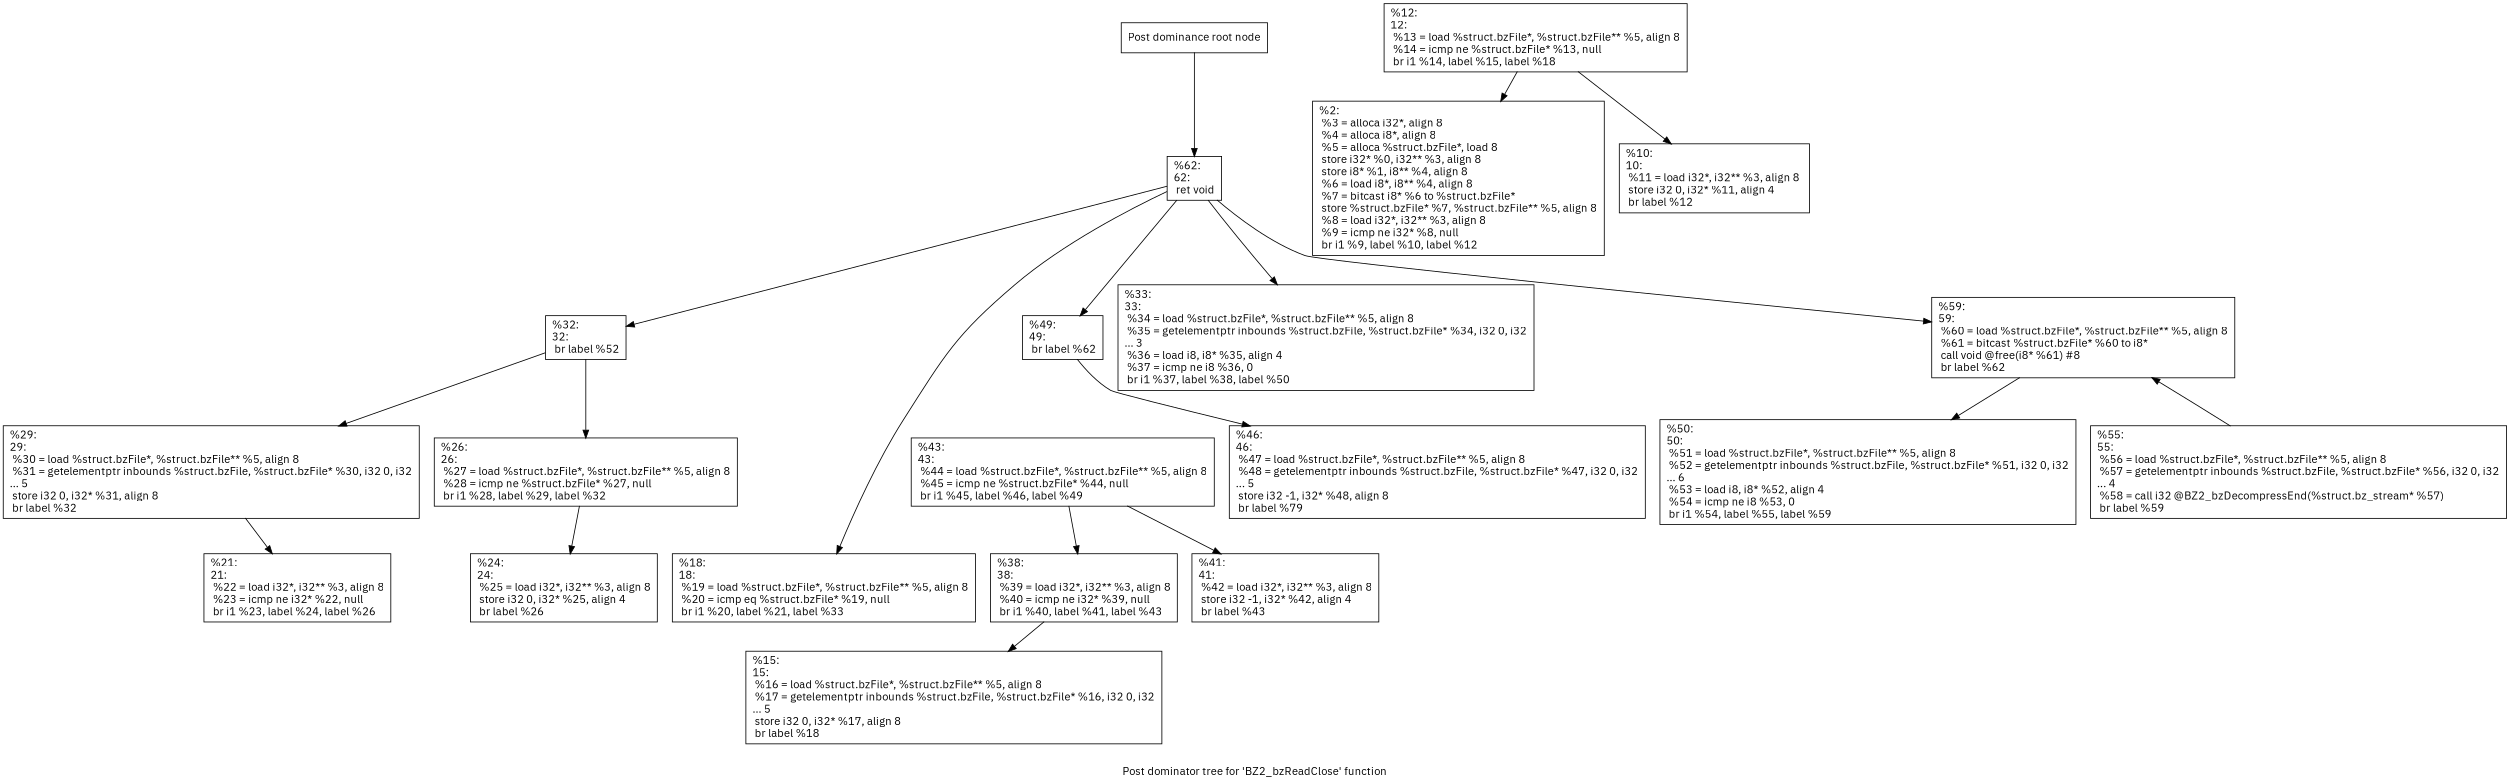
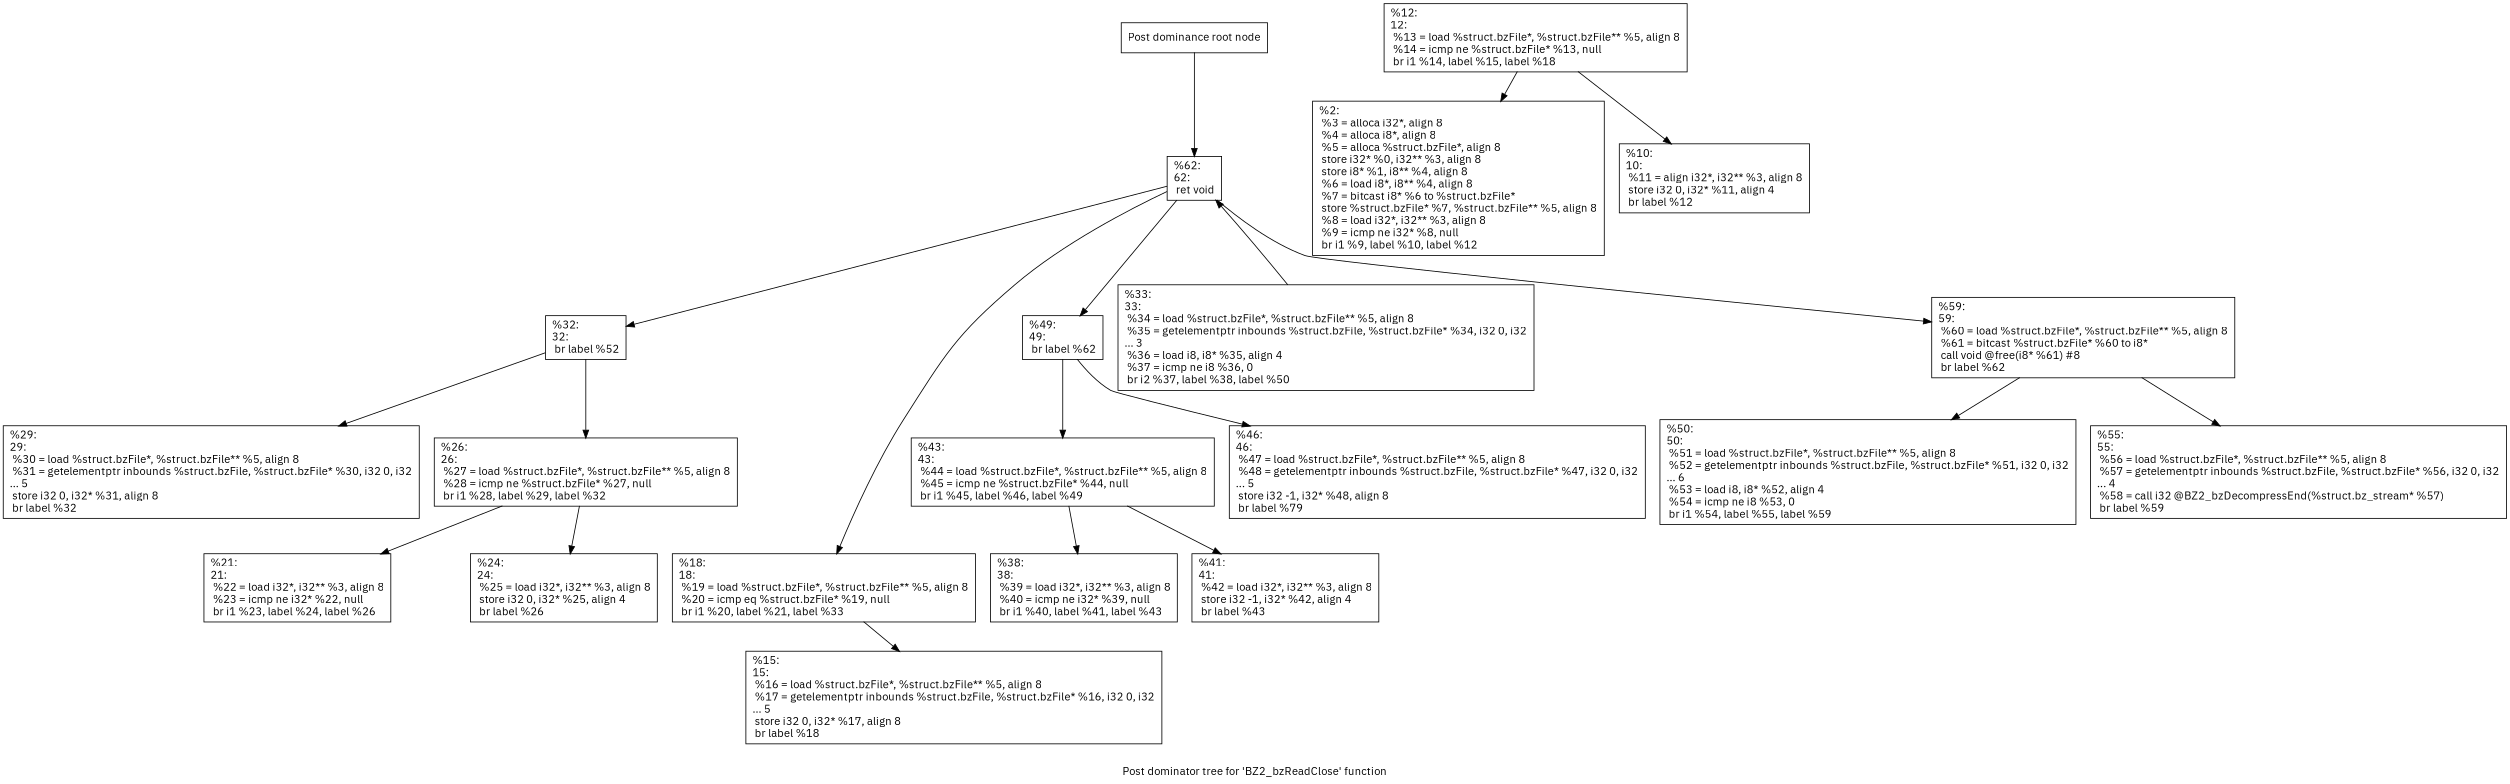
(1408, 147) -> (1410, 147)
(1713, 178) -> (1714, 178)
(1240, 240) -> (1255, 245)
(1207, 380) -> (1207, 380)
none -> (1063, 395)
(2195, 404) -> (2177, 400)
(256, 533) -> (445, 528)
(1029, 634) -> (878, 634)
